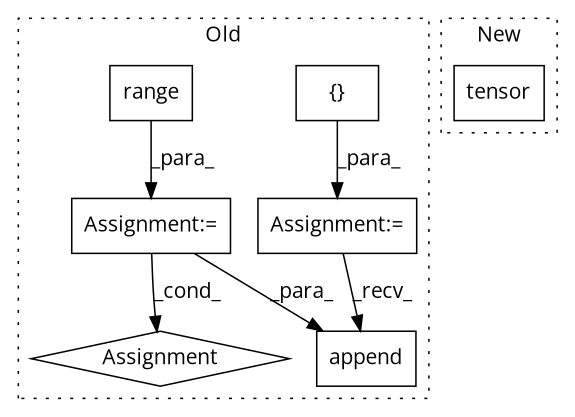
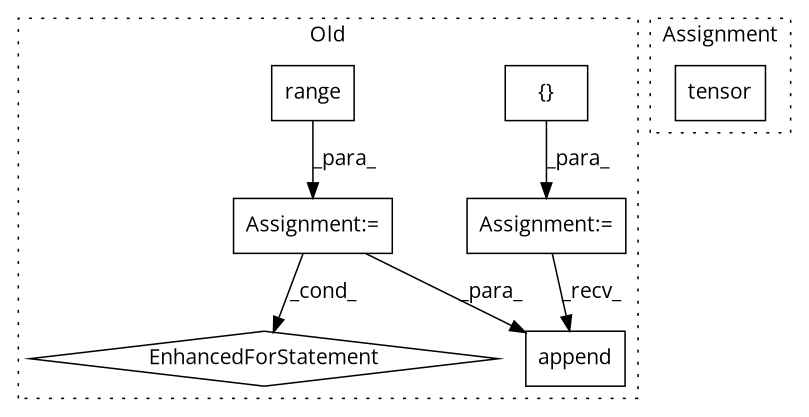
(499, 36) -> (720, 36)
(160, 359) -> (264, 359)
